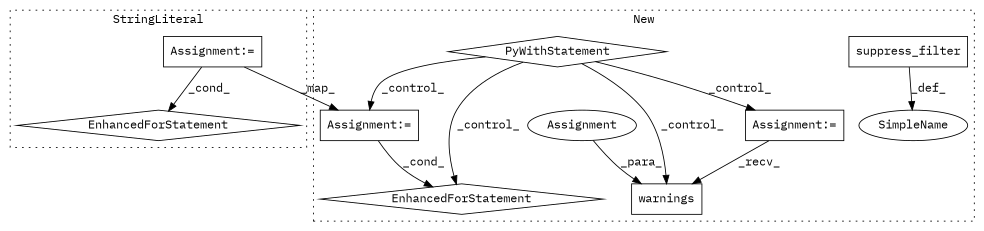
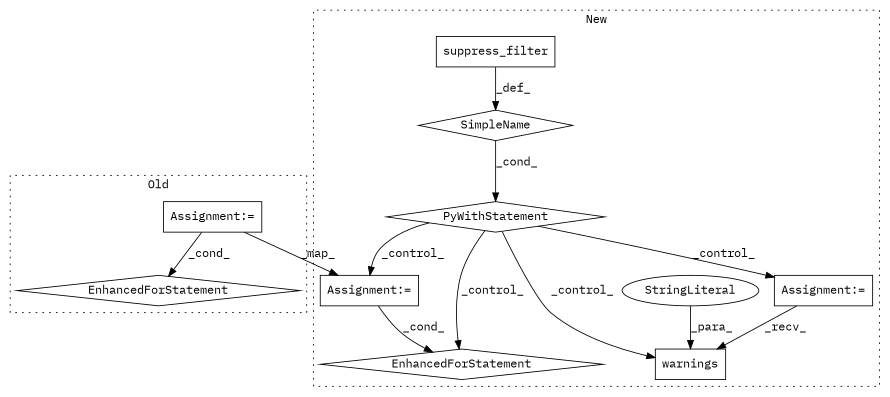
(158, 20) -> (158, 185)
(582, 125) -> (690, 291)
(913, 125) -> (496, 125)
none -> (496, 167)
